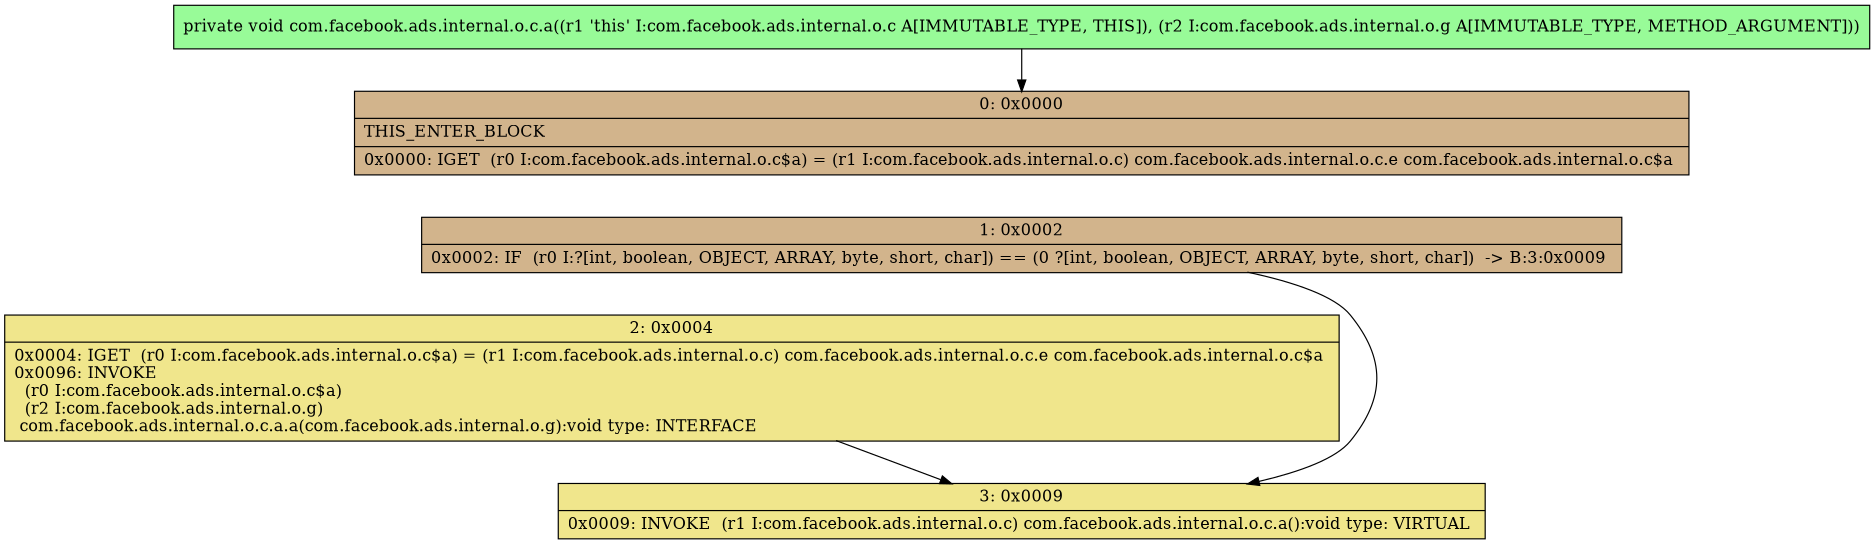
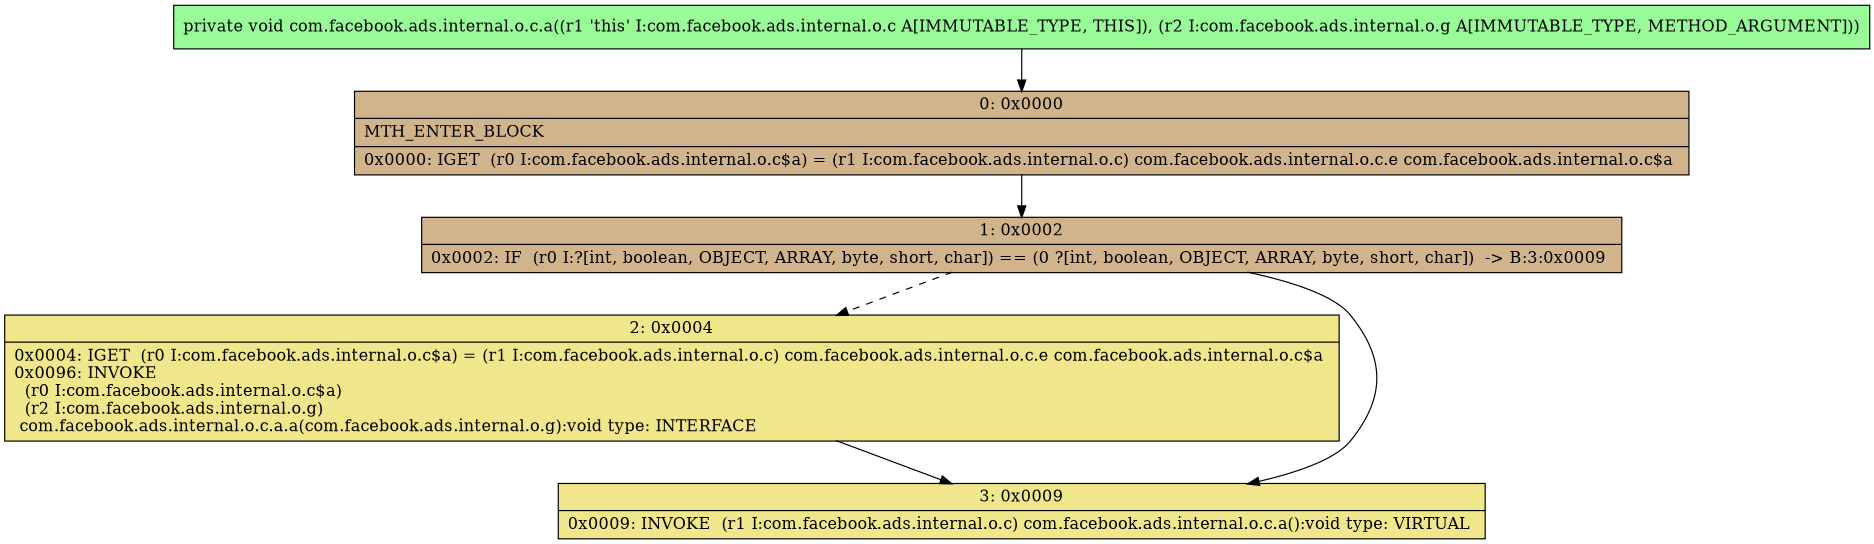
(455, 132) -> (455, 132)
none -> (1022, 190)
none -> (900, 292)
